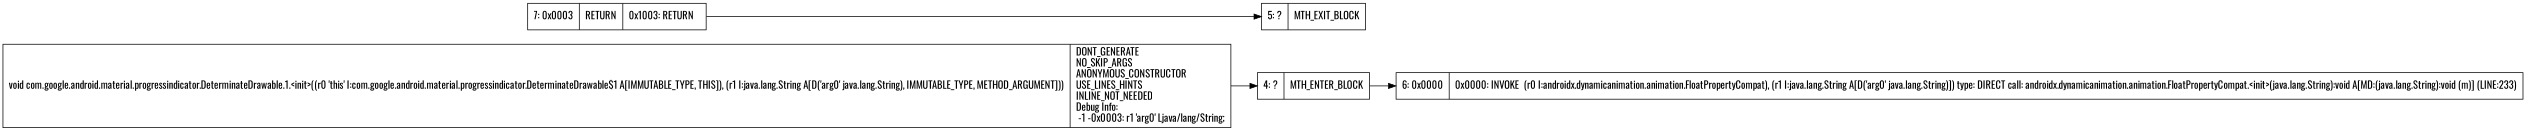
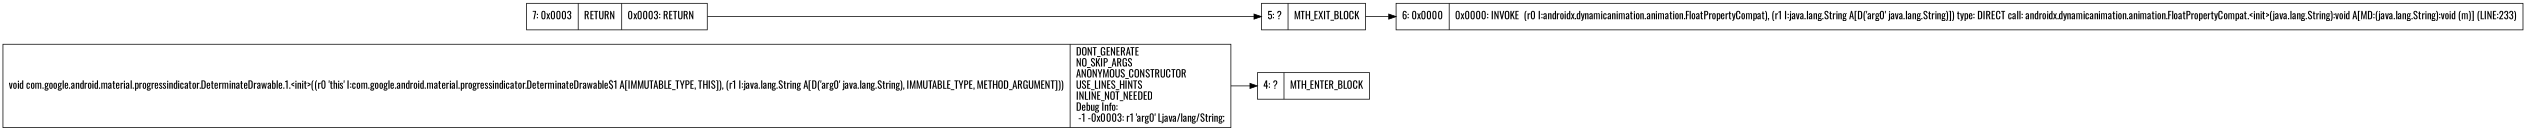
(664, 16) -> (664, 16)
(1379, 86) -> (1377, 17)
